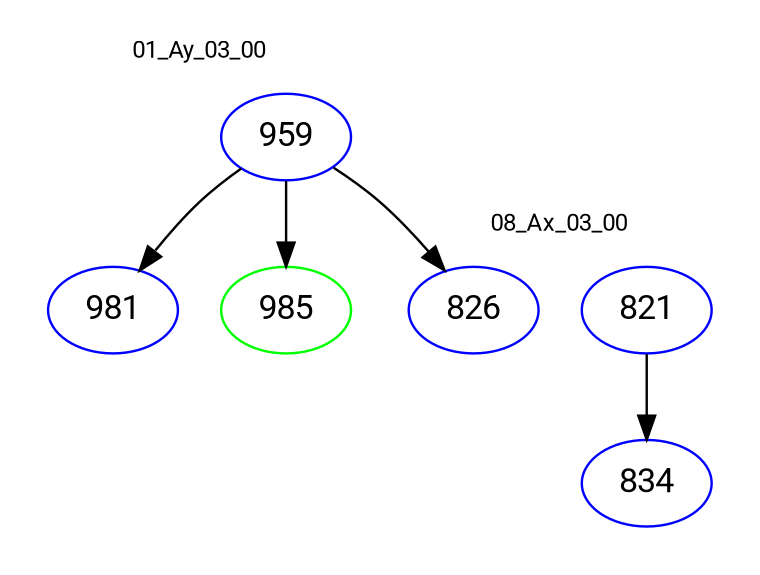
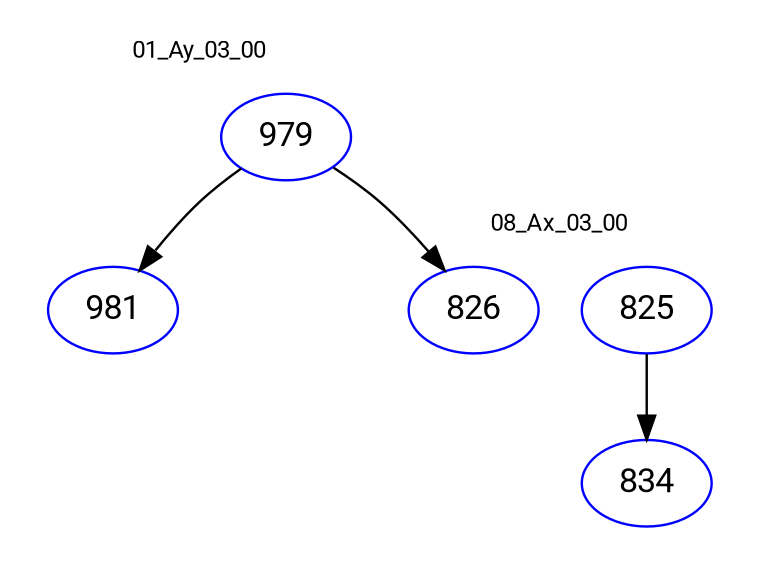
(286, 137) -> (286, 137)
(286, 310) -> none
(647, 310) -> (647, 310)
